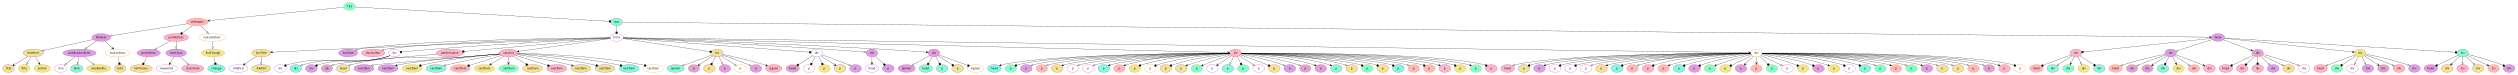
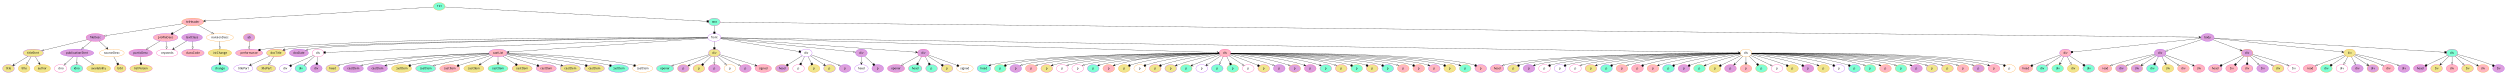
(176, 44) -> (166, 44)
(373, 53) -> none
(411, 56) -> (249, 44)
